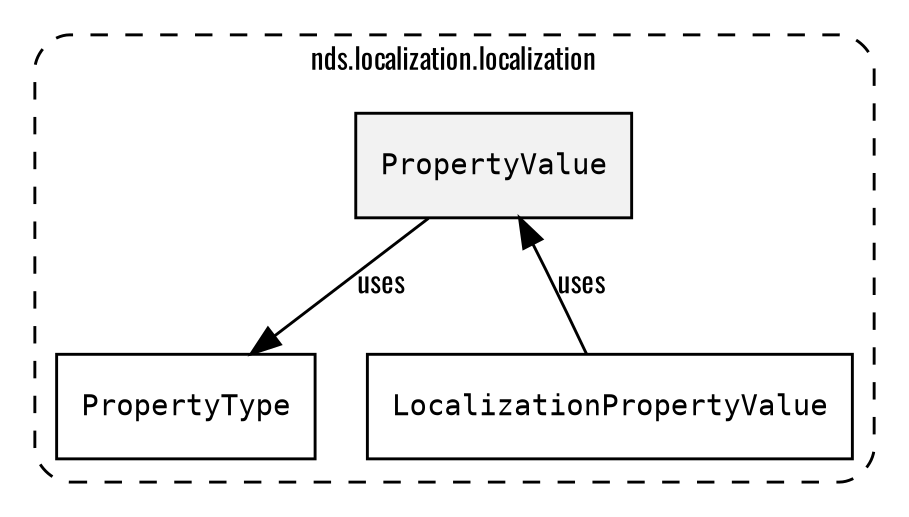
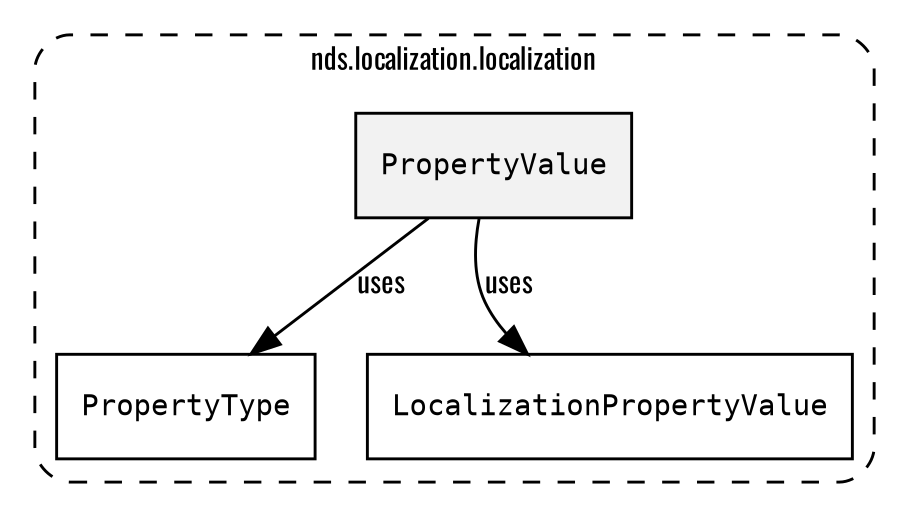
(560, 299) -> (478, 280)
